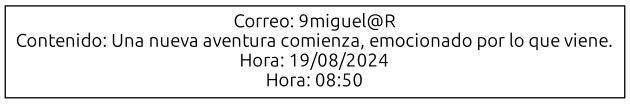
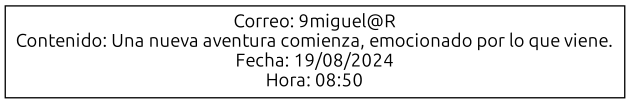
(315, 61) -> (315, 61)
